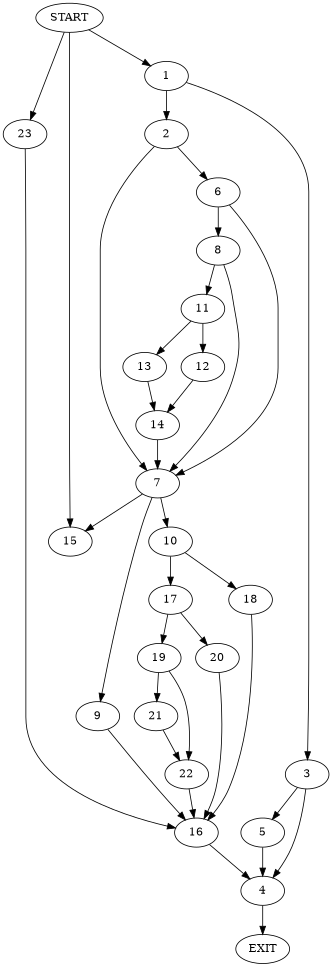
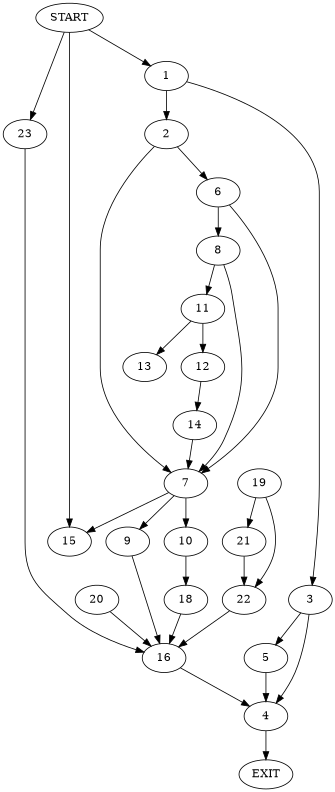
(150, 392) -> none
(171, 600) -> none
